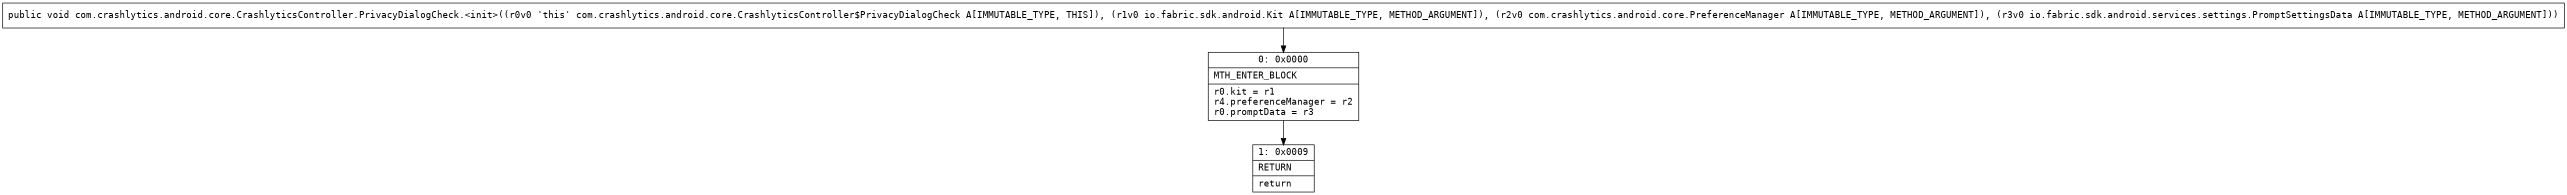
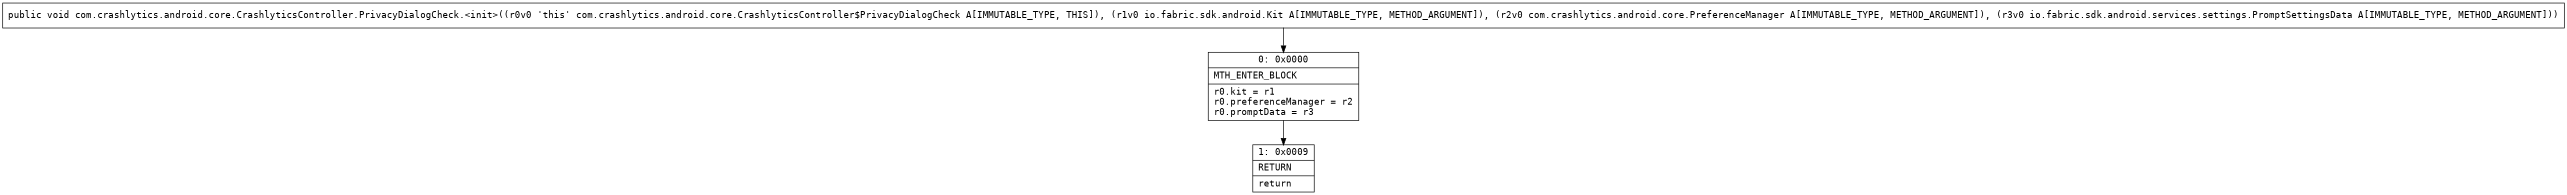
(1284, 102) -> (1284, 102)
